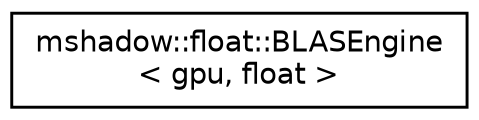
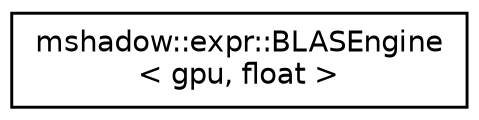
(239, 60) -> (239, 60)
